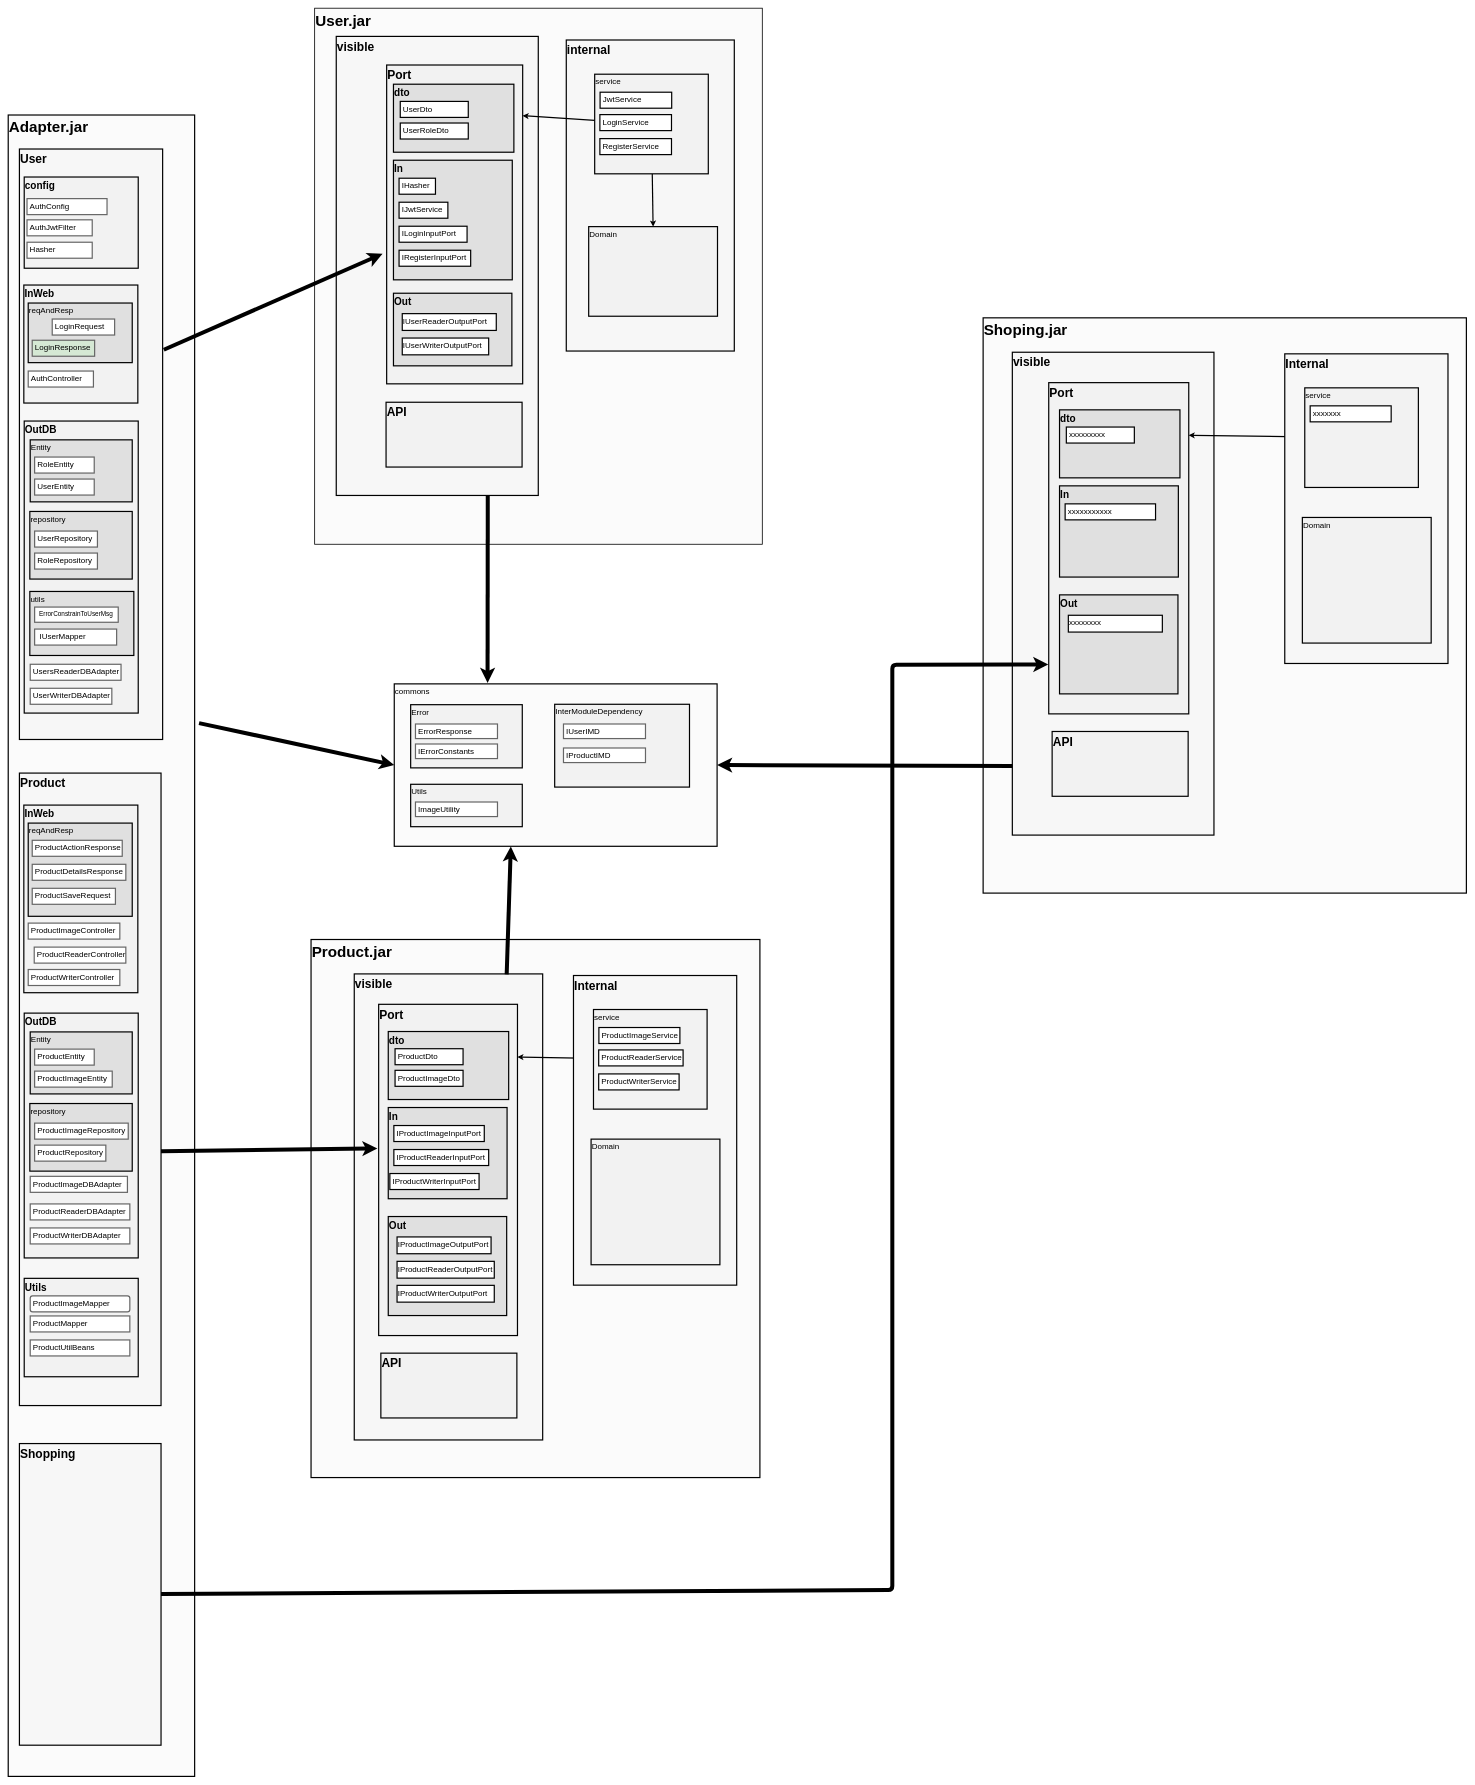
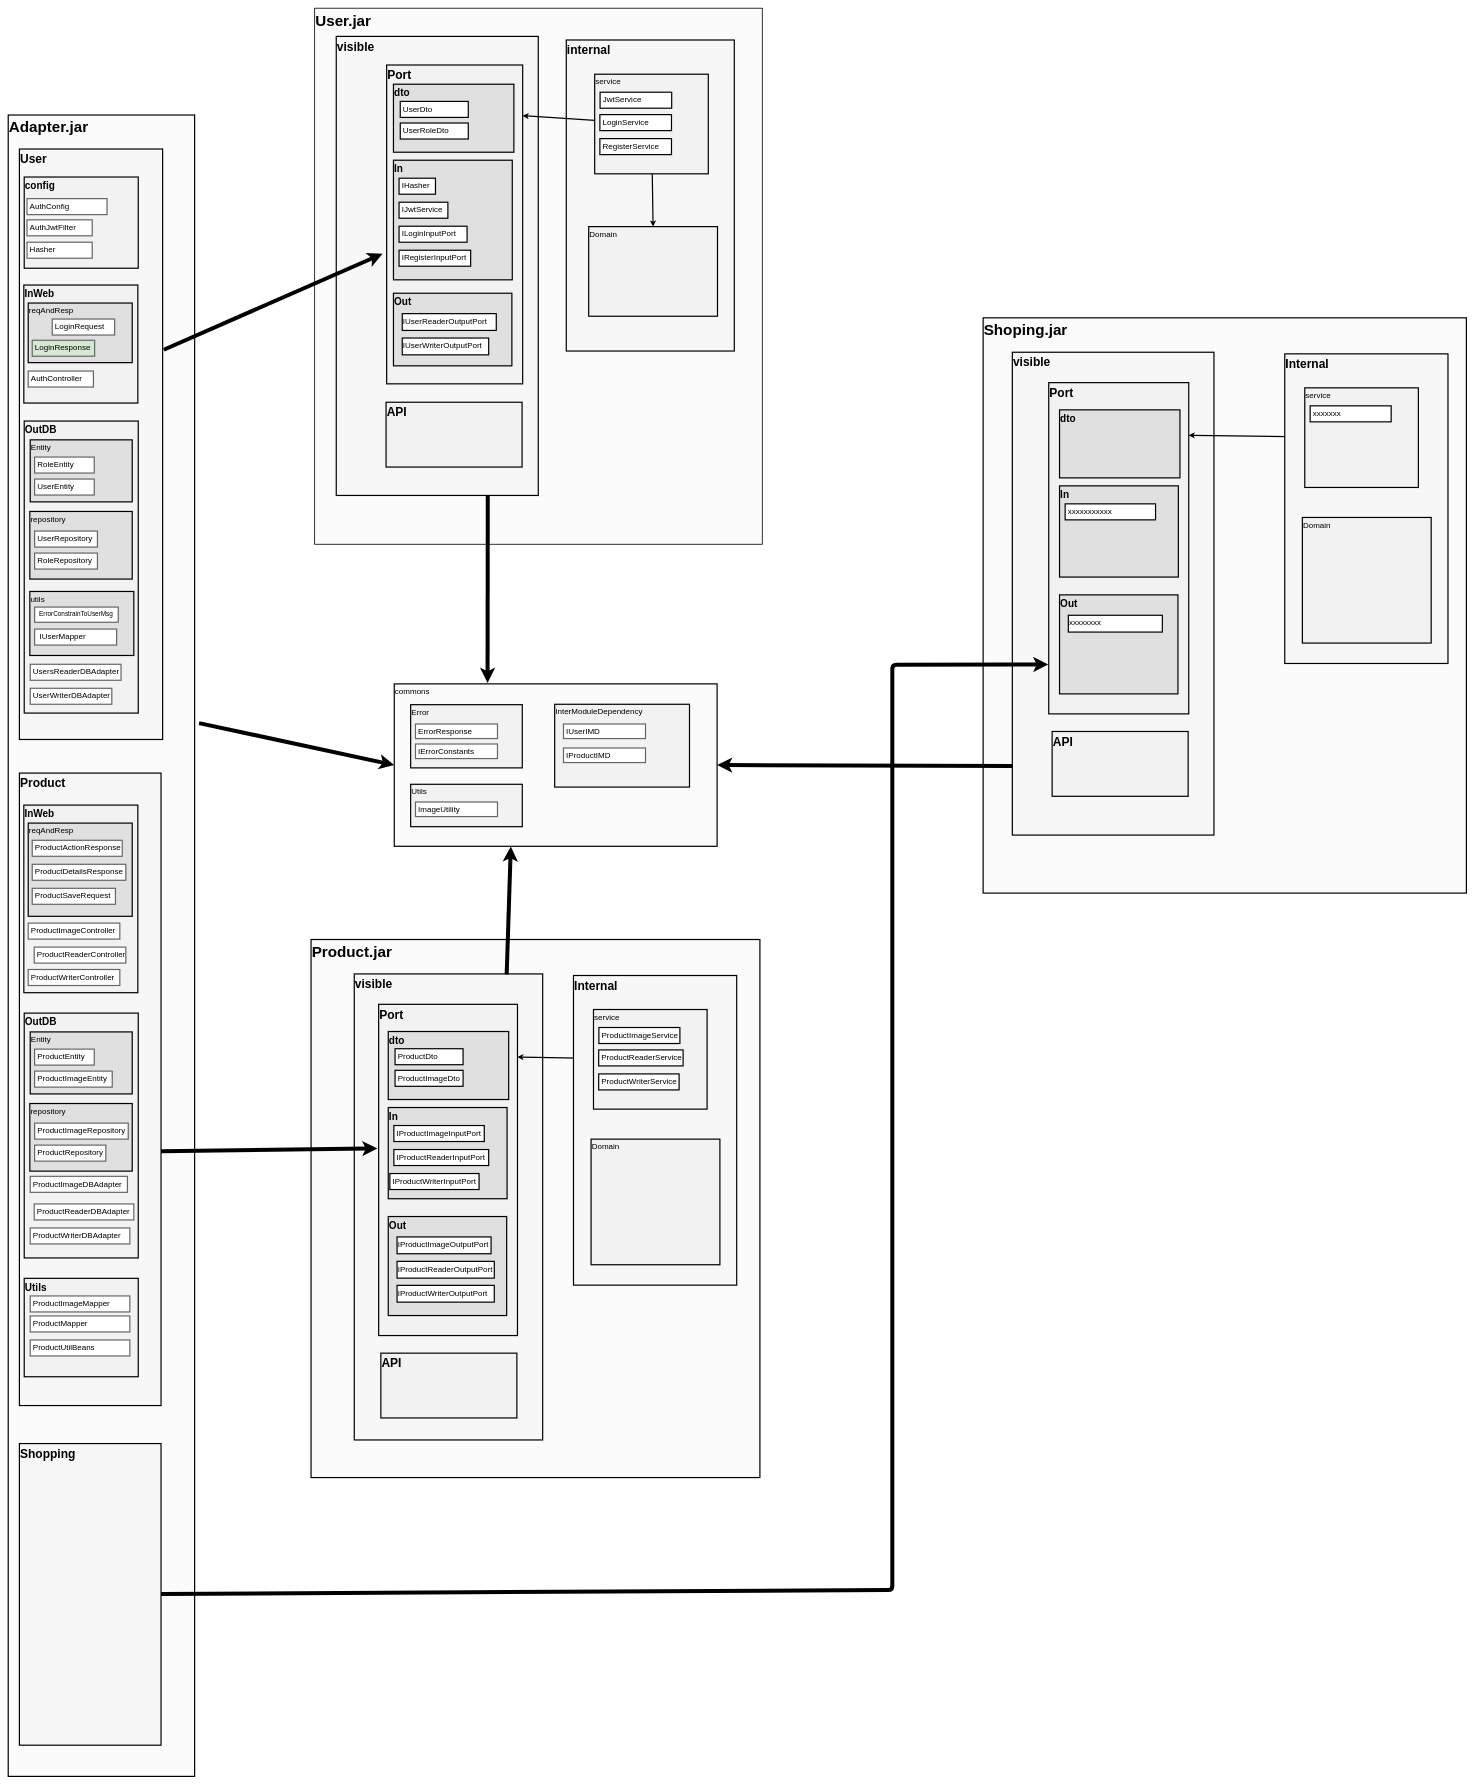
(1100, 435) -> none
(80, 1212) -> (84, 1212)
(80, 1304) -> (80, 1304)
